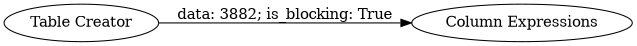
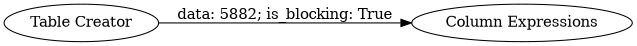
(285, 15) -> (285, 15)
